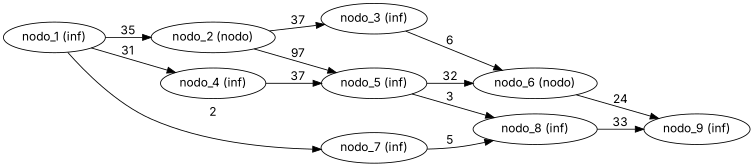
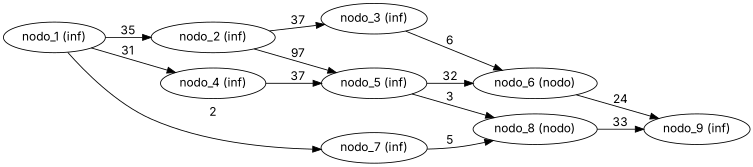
(213, 37) -> (213, 37)
(535, 129) -> (535, 129)
